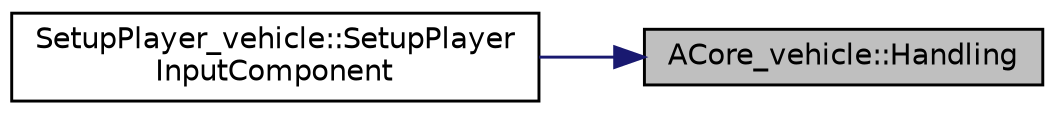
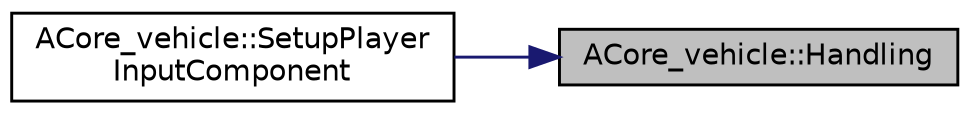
(275, 57) -> (233, 57)
